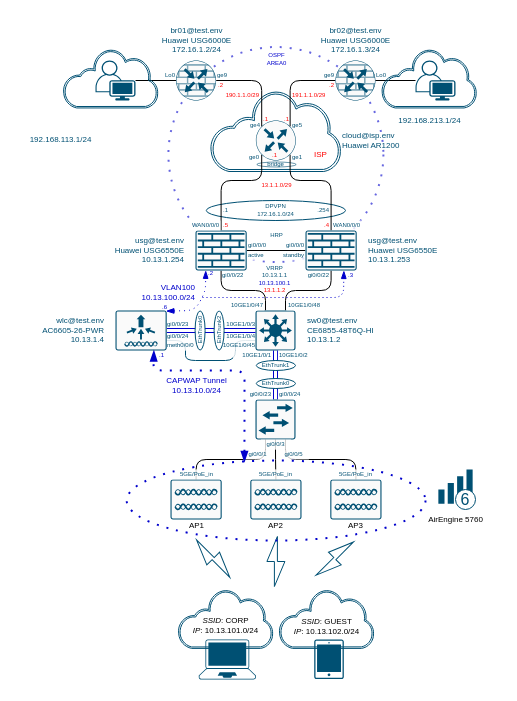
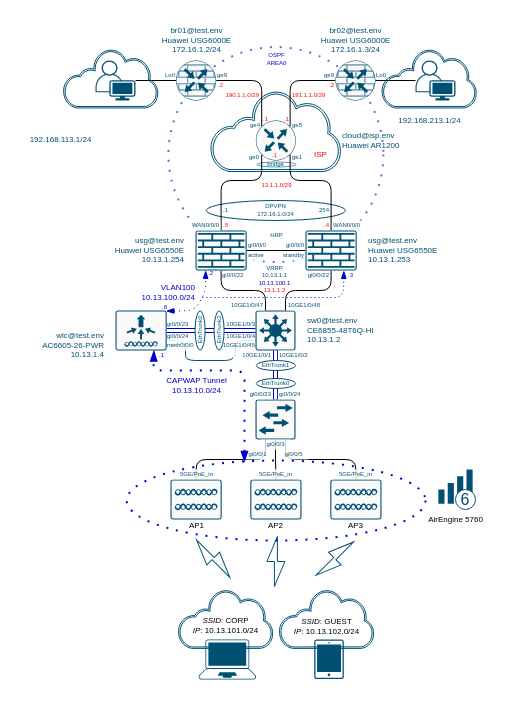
(66, 331) -> (66, 346)
